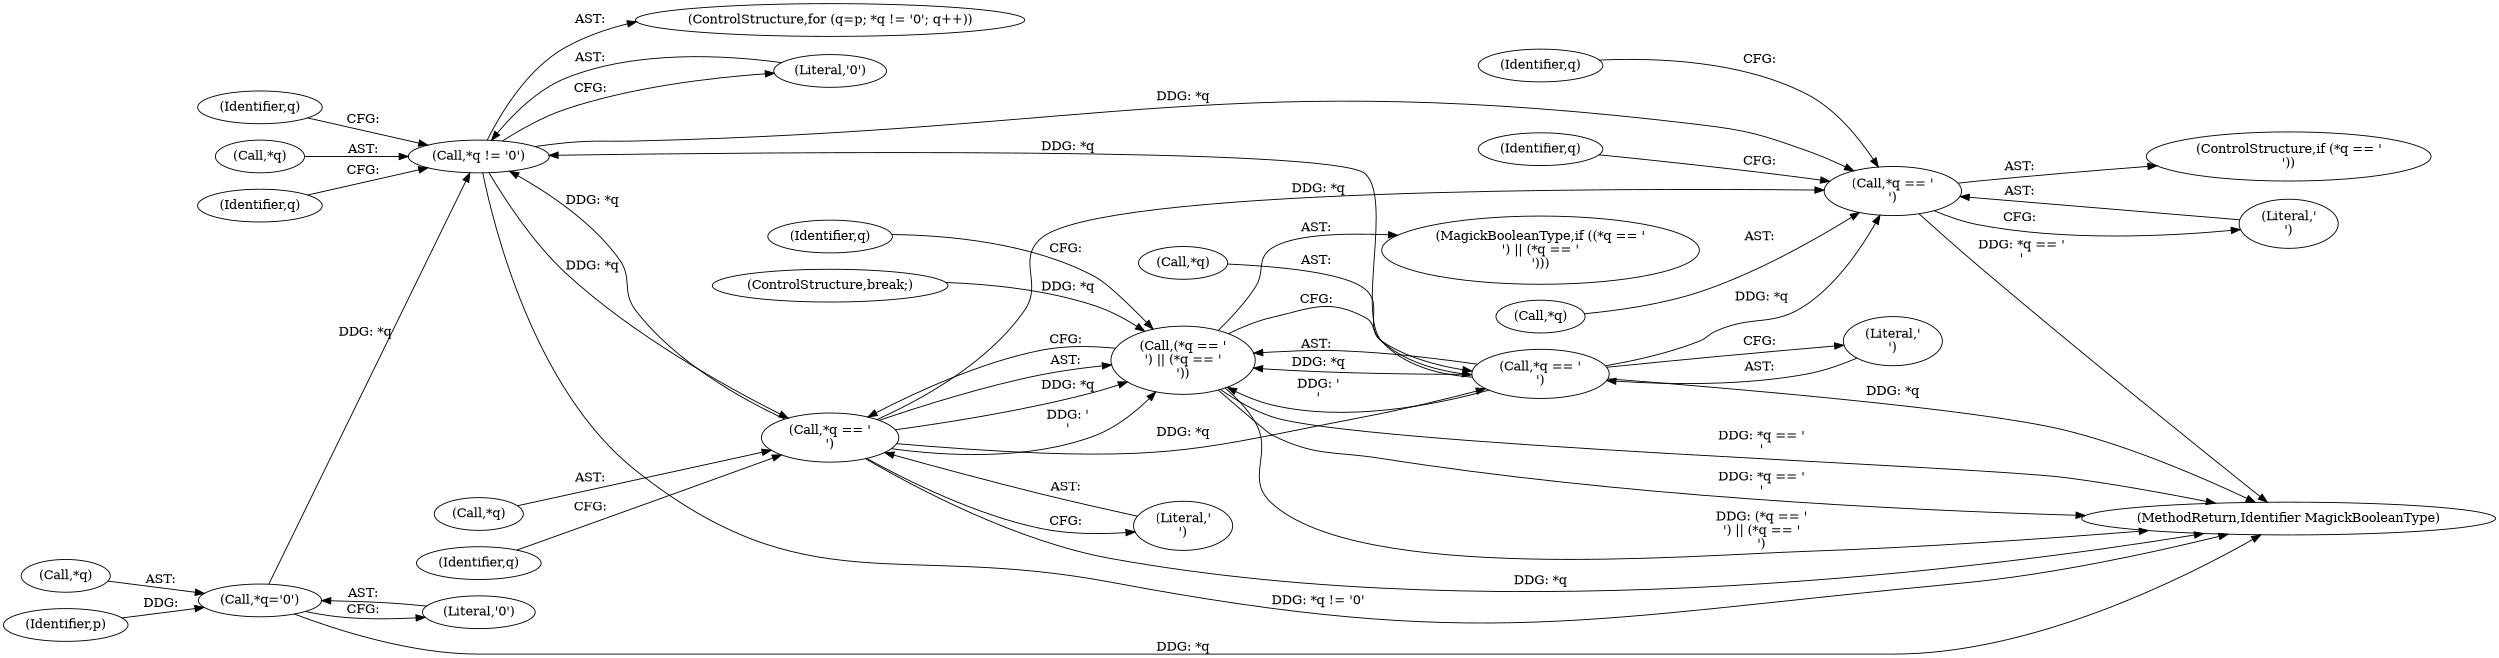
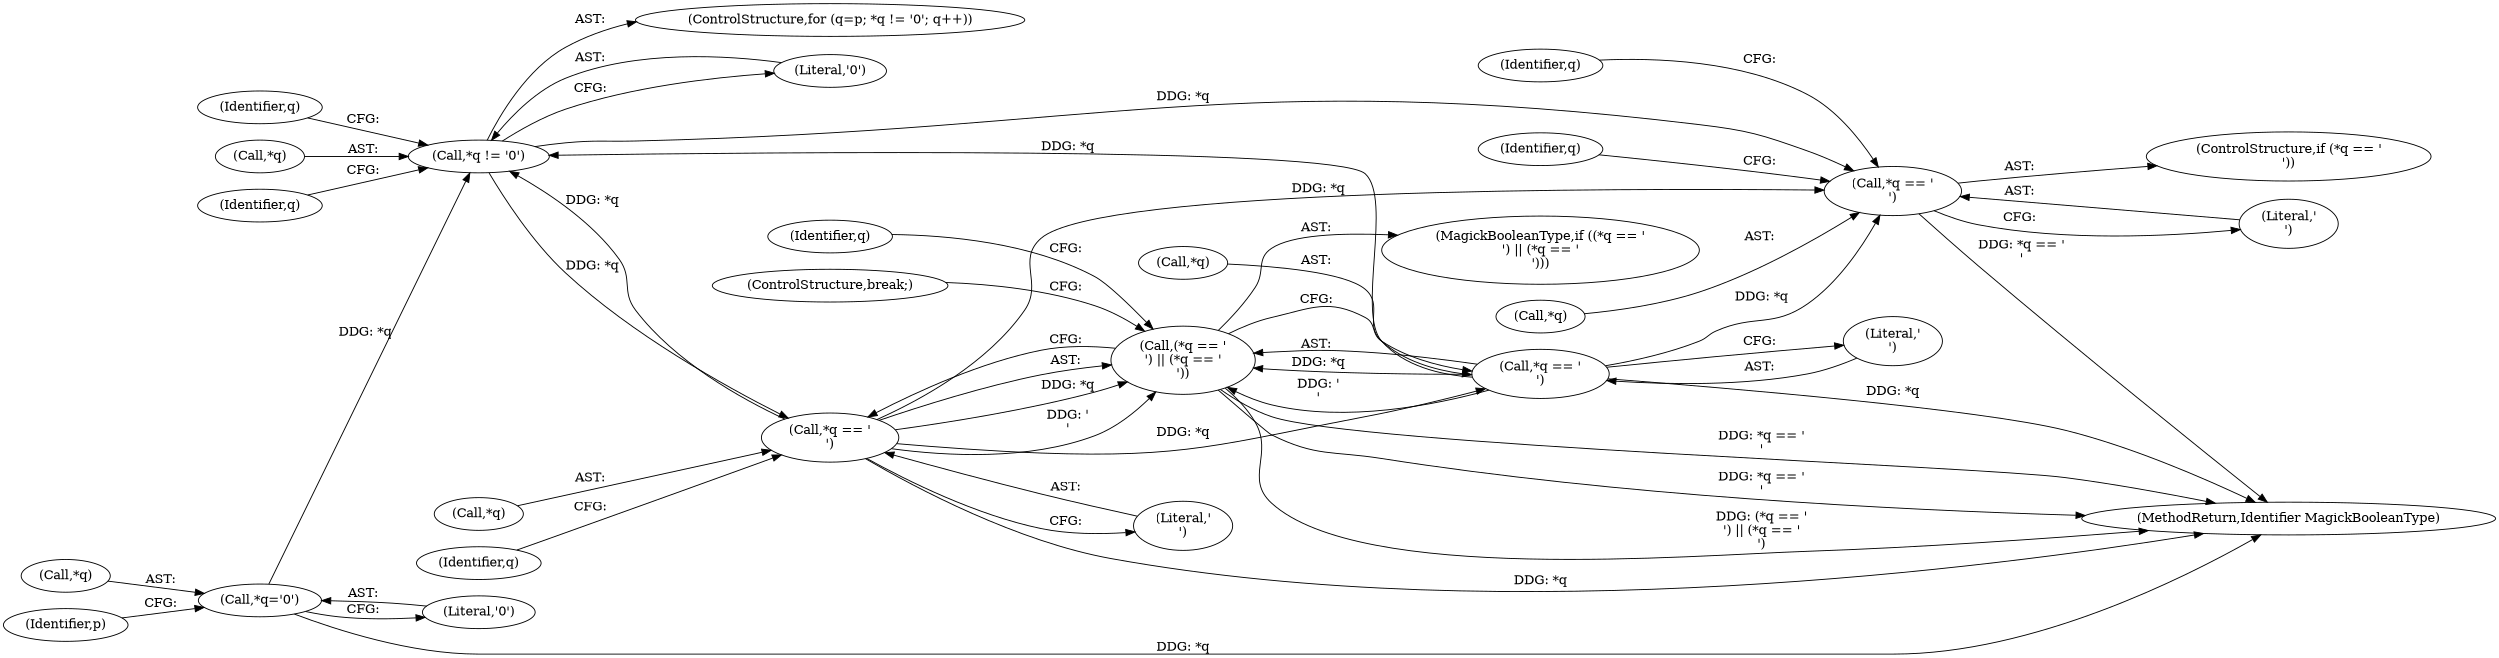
(1068, 287) -> (1068, 287)
(163, 604) -> (163, 604)
(1248, 605) -> none
